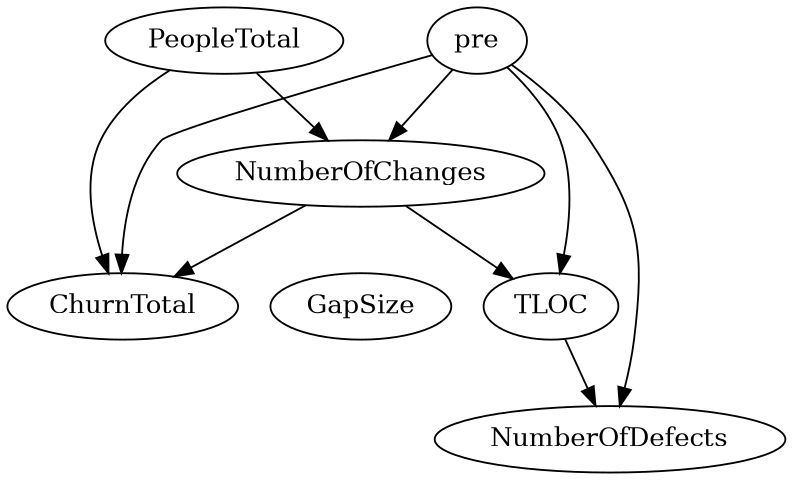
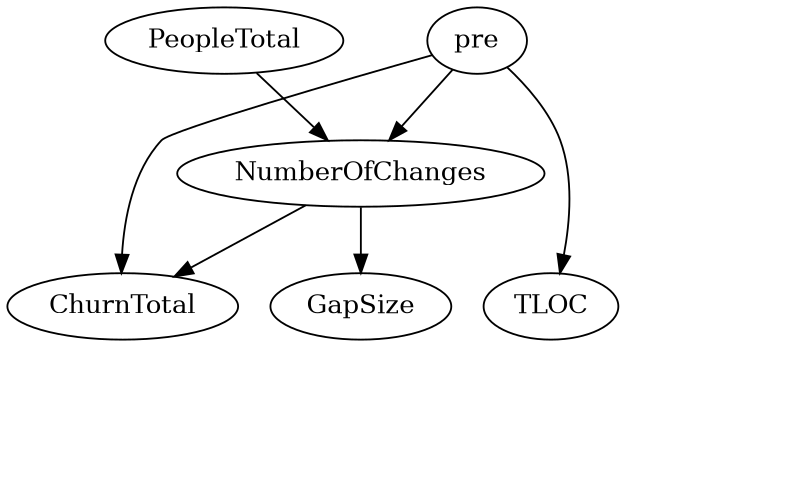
(97, 149) -> none
(452, 237) -> (361, 231)
(610, 439) -> none
